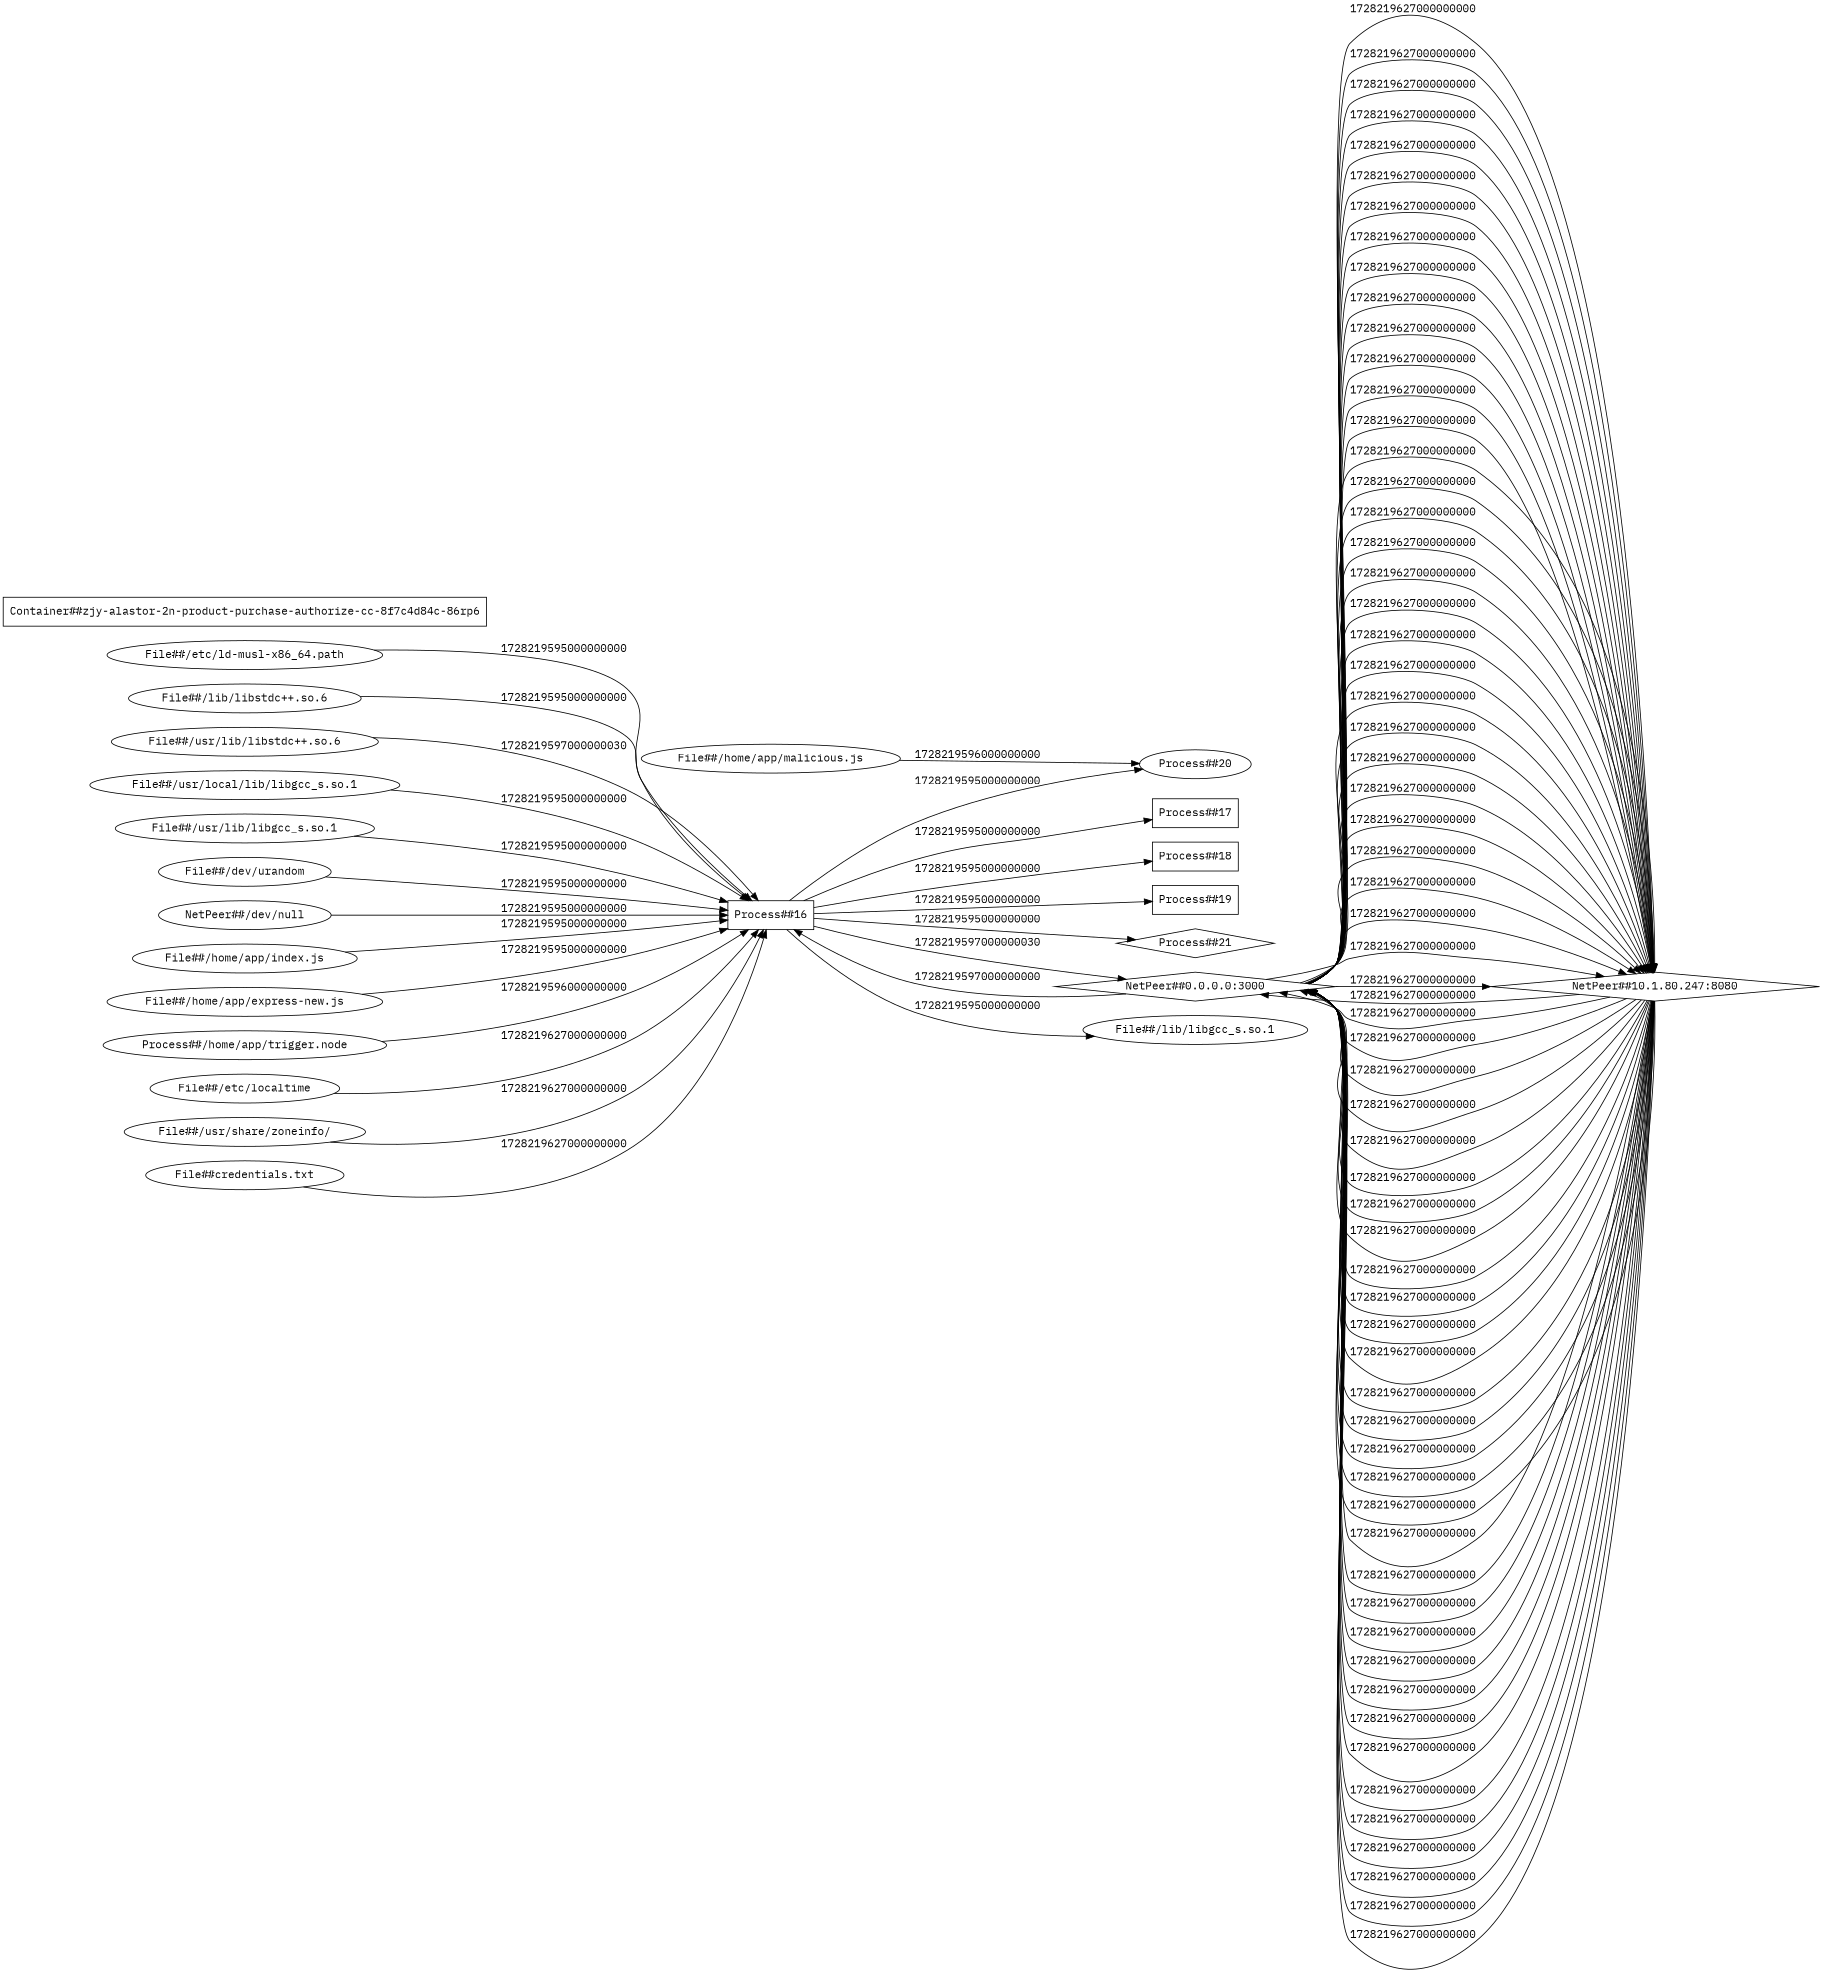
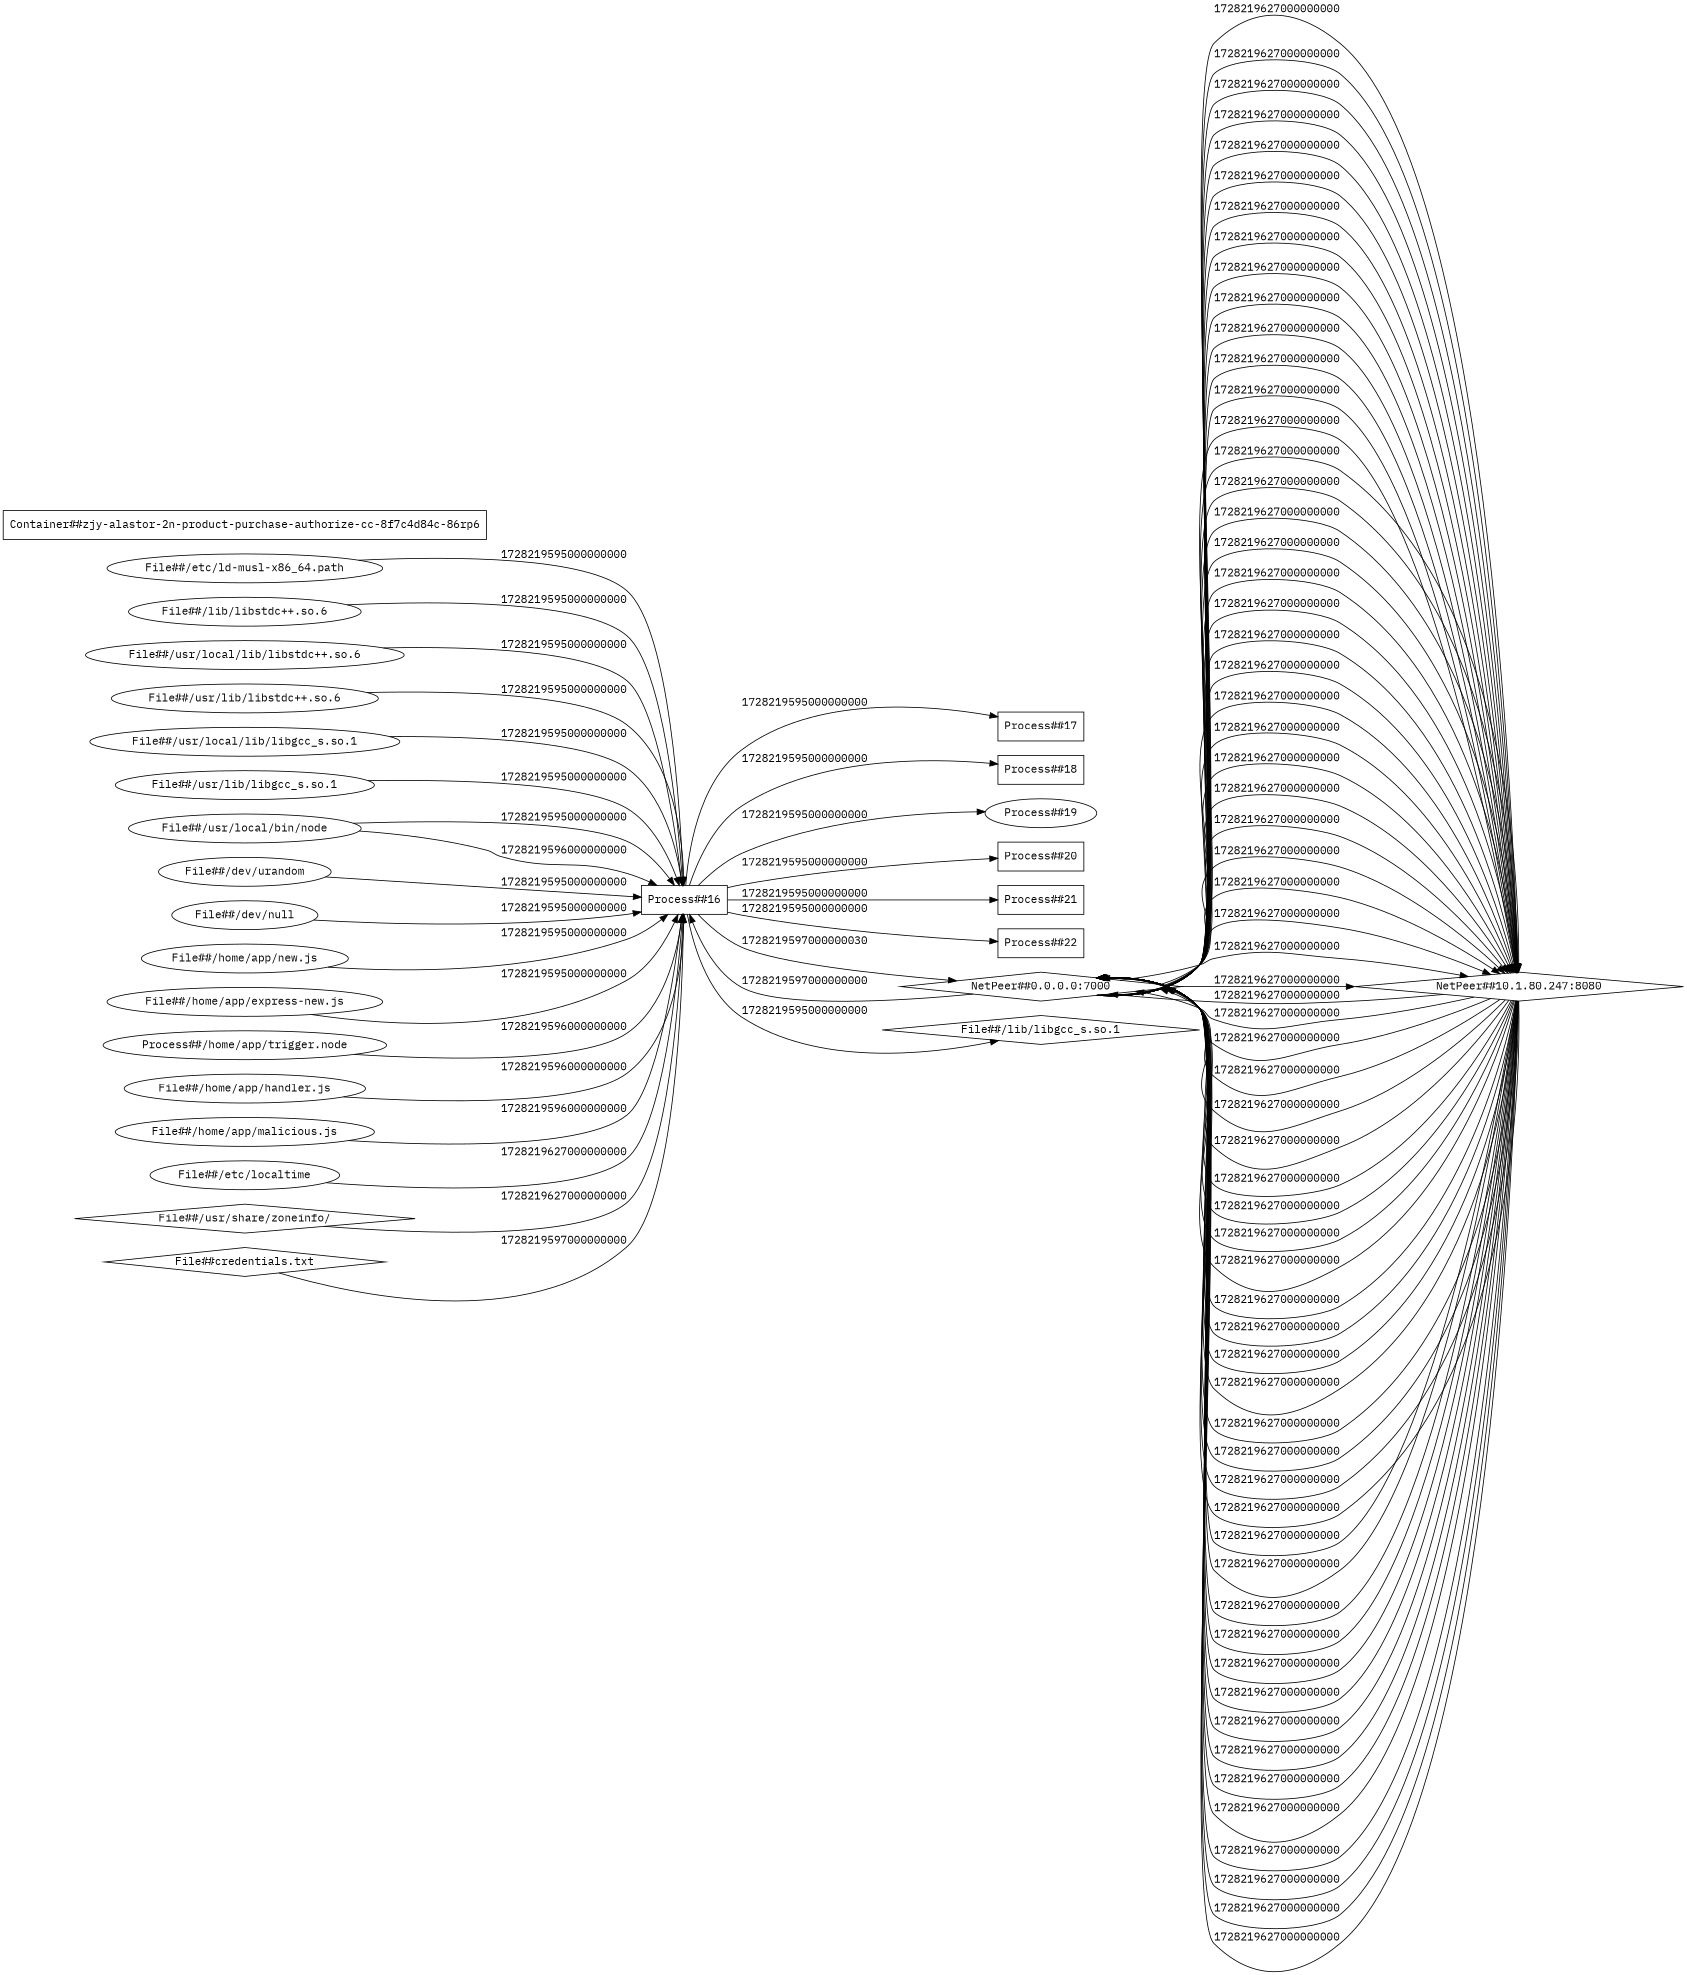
none -> (245, 655)
(564, 746) -> (564, 690)
(1015, 762) -> (590, 1131)
(1195, 764) -> (1041, 857)
none -> (245, 828)
(1195, 900) -> (1041, 813)
(245, 915) -> (245, 915)
none -> (1041, 943)
(1195, 943) -> (1041, 900)
(245, 959) -> (245, 959)
(1195, 987) -> (1041, 987)
(1195, 1030) -> (1041, 1030)
none -> (245, 1089)
(245, 1132) -> (245, 1219)
(564, 1144) -> (564, 1241)
(245, 1175) -> (245, 1262)
